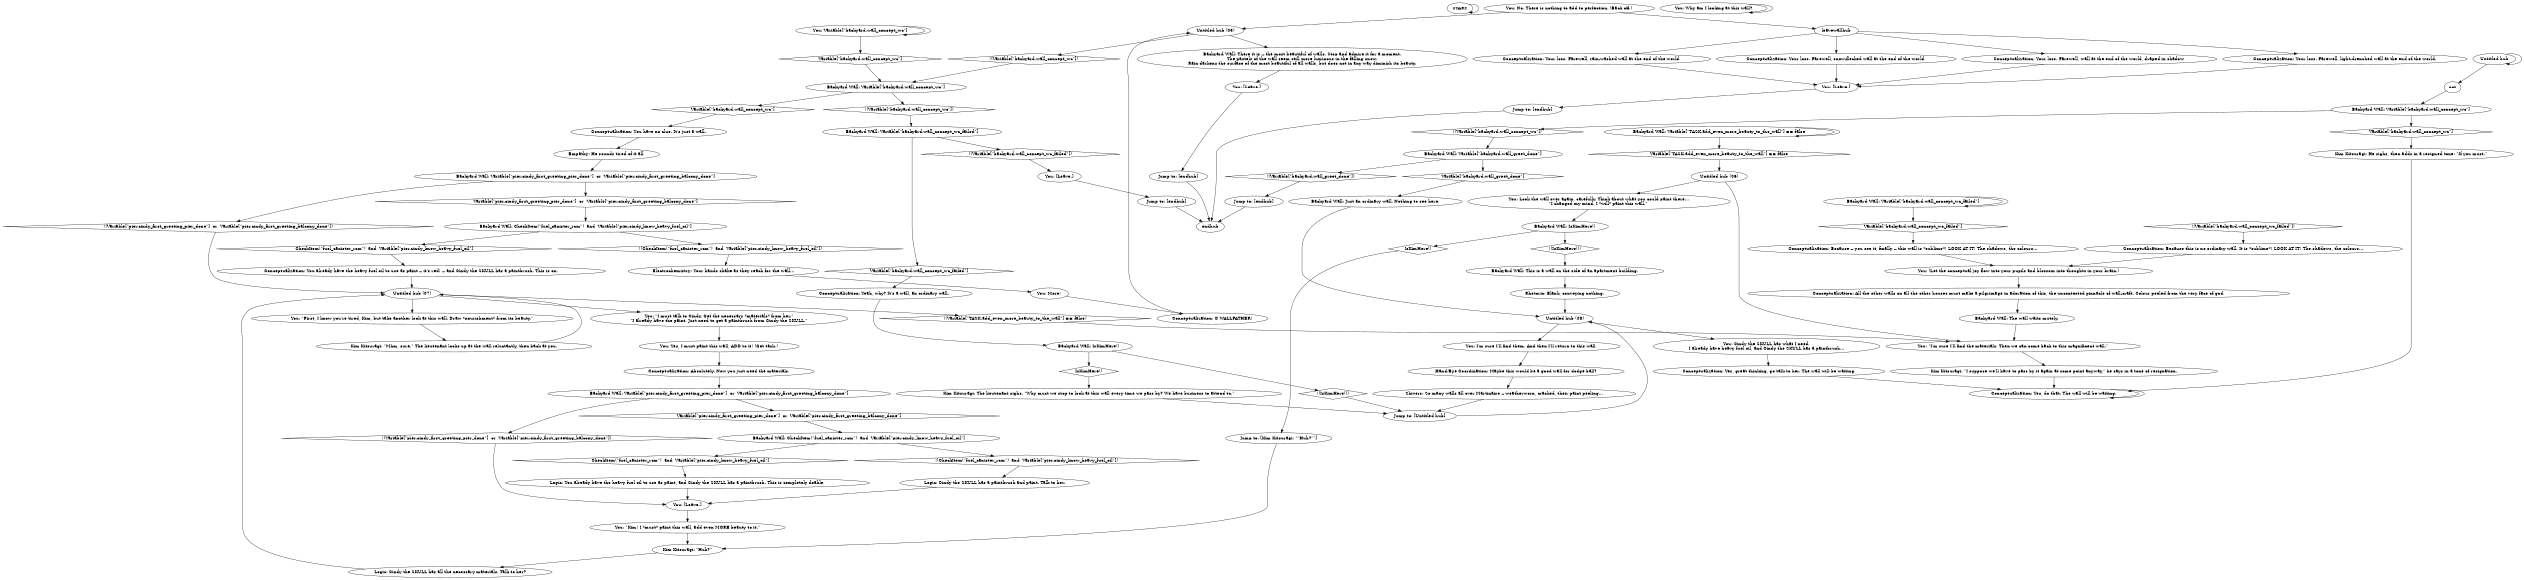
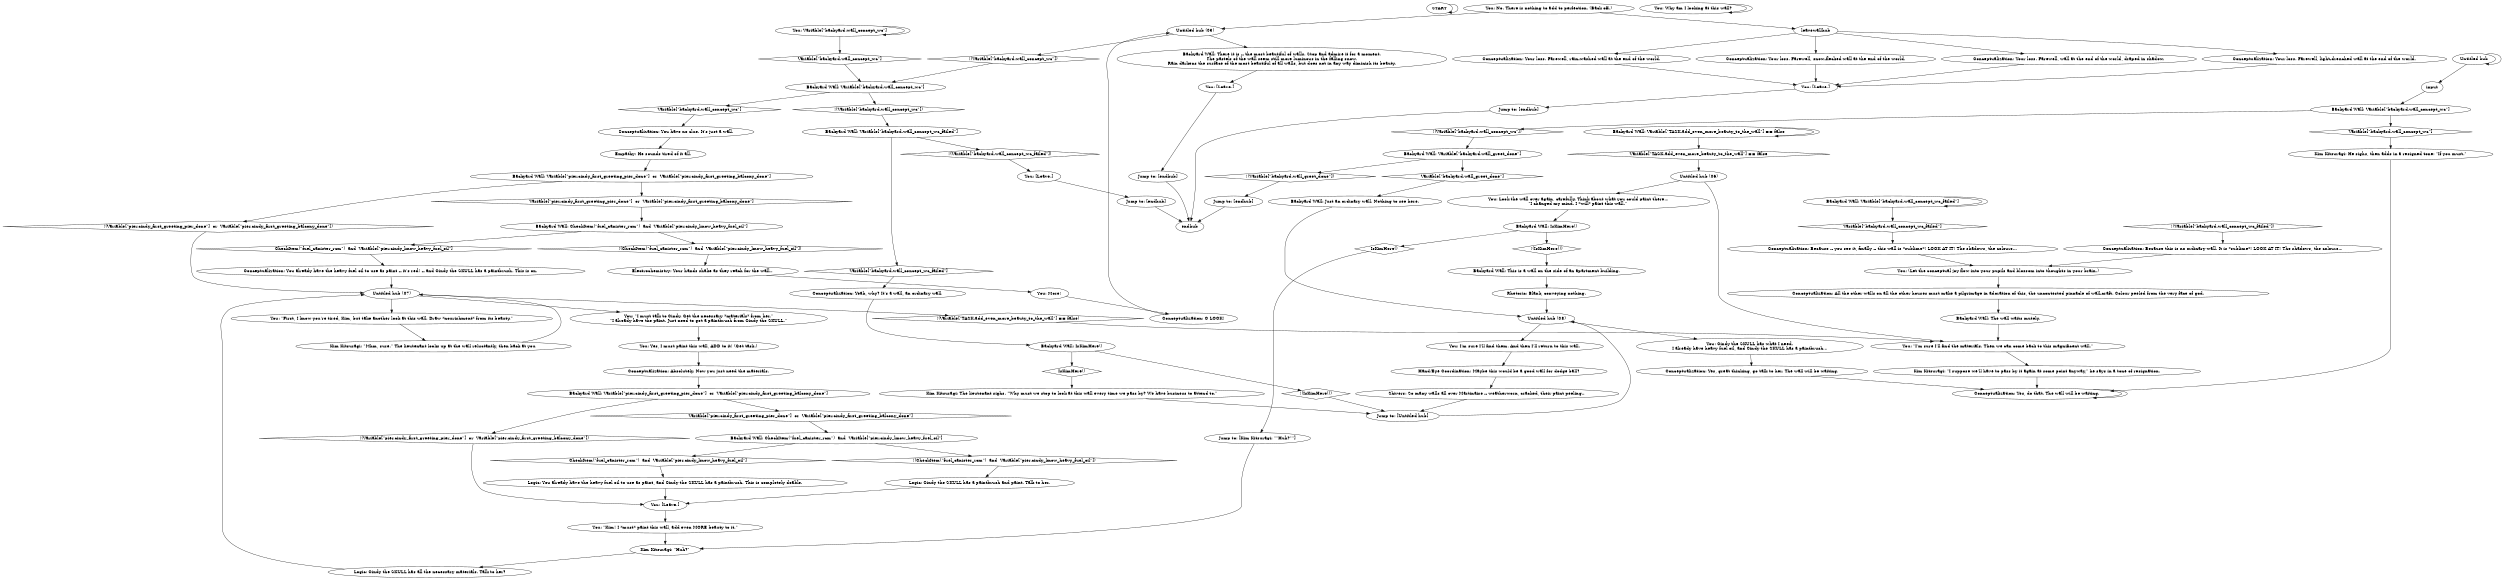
(2453, 87) -> (2432, 87)
(1213, 319) -> (1194, 319)
